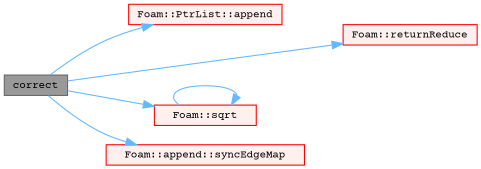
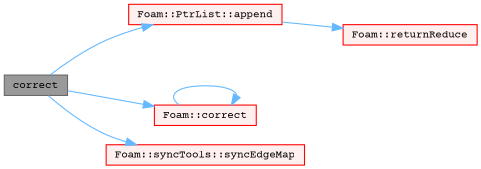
(200, 63) -> (307, 25)
(205, 115) -> (205, 115)
(205, 155) -> (205, 155)
